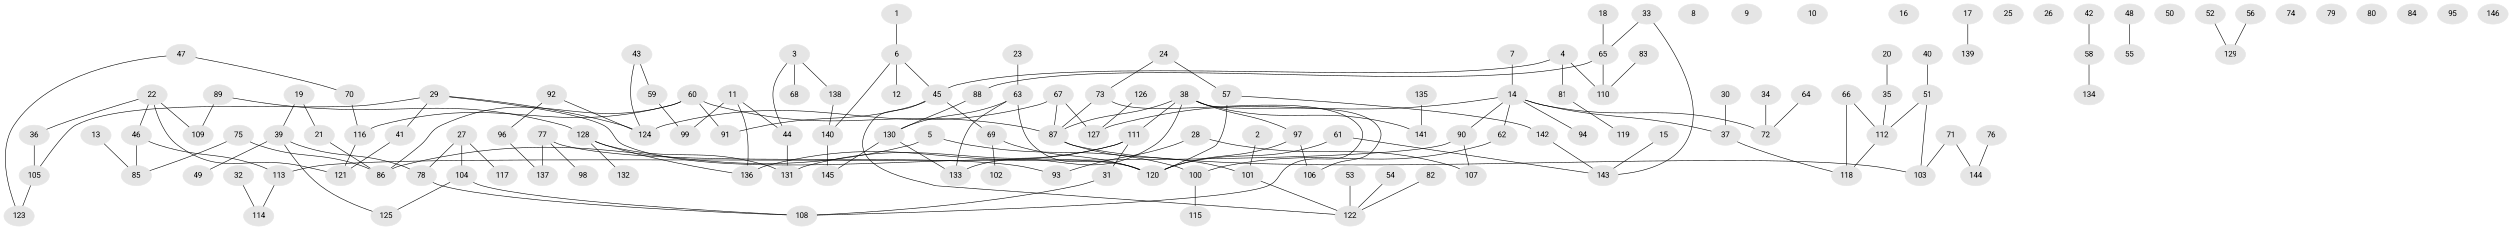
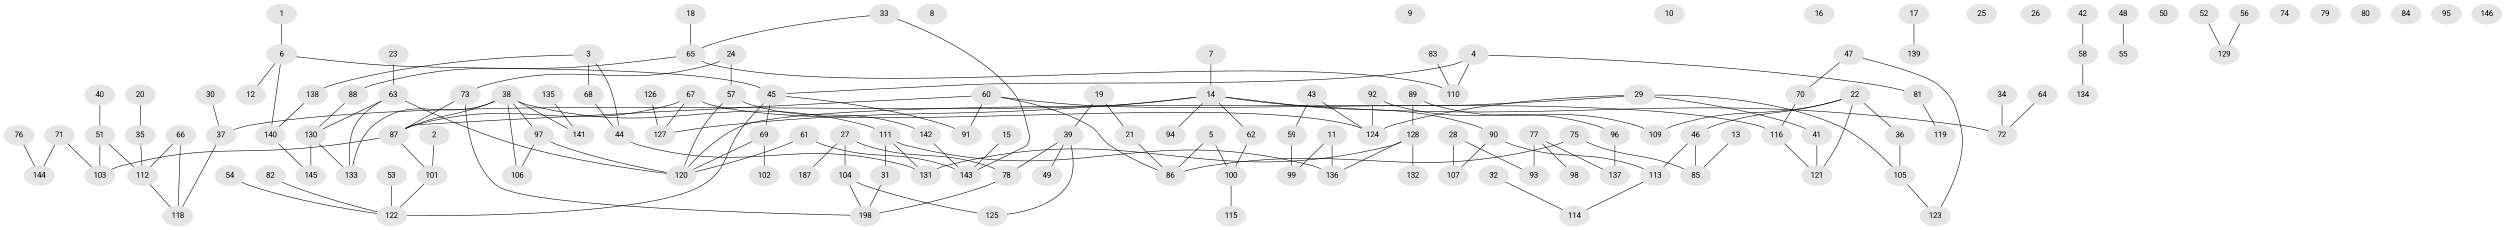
(766, 119) -> (601, 111)
(502, 176) -> (805, 176)
(802, 216) -> (865, 216)
